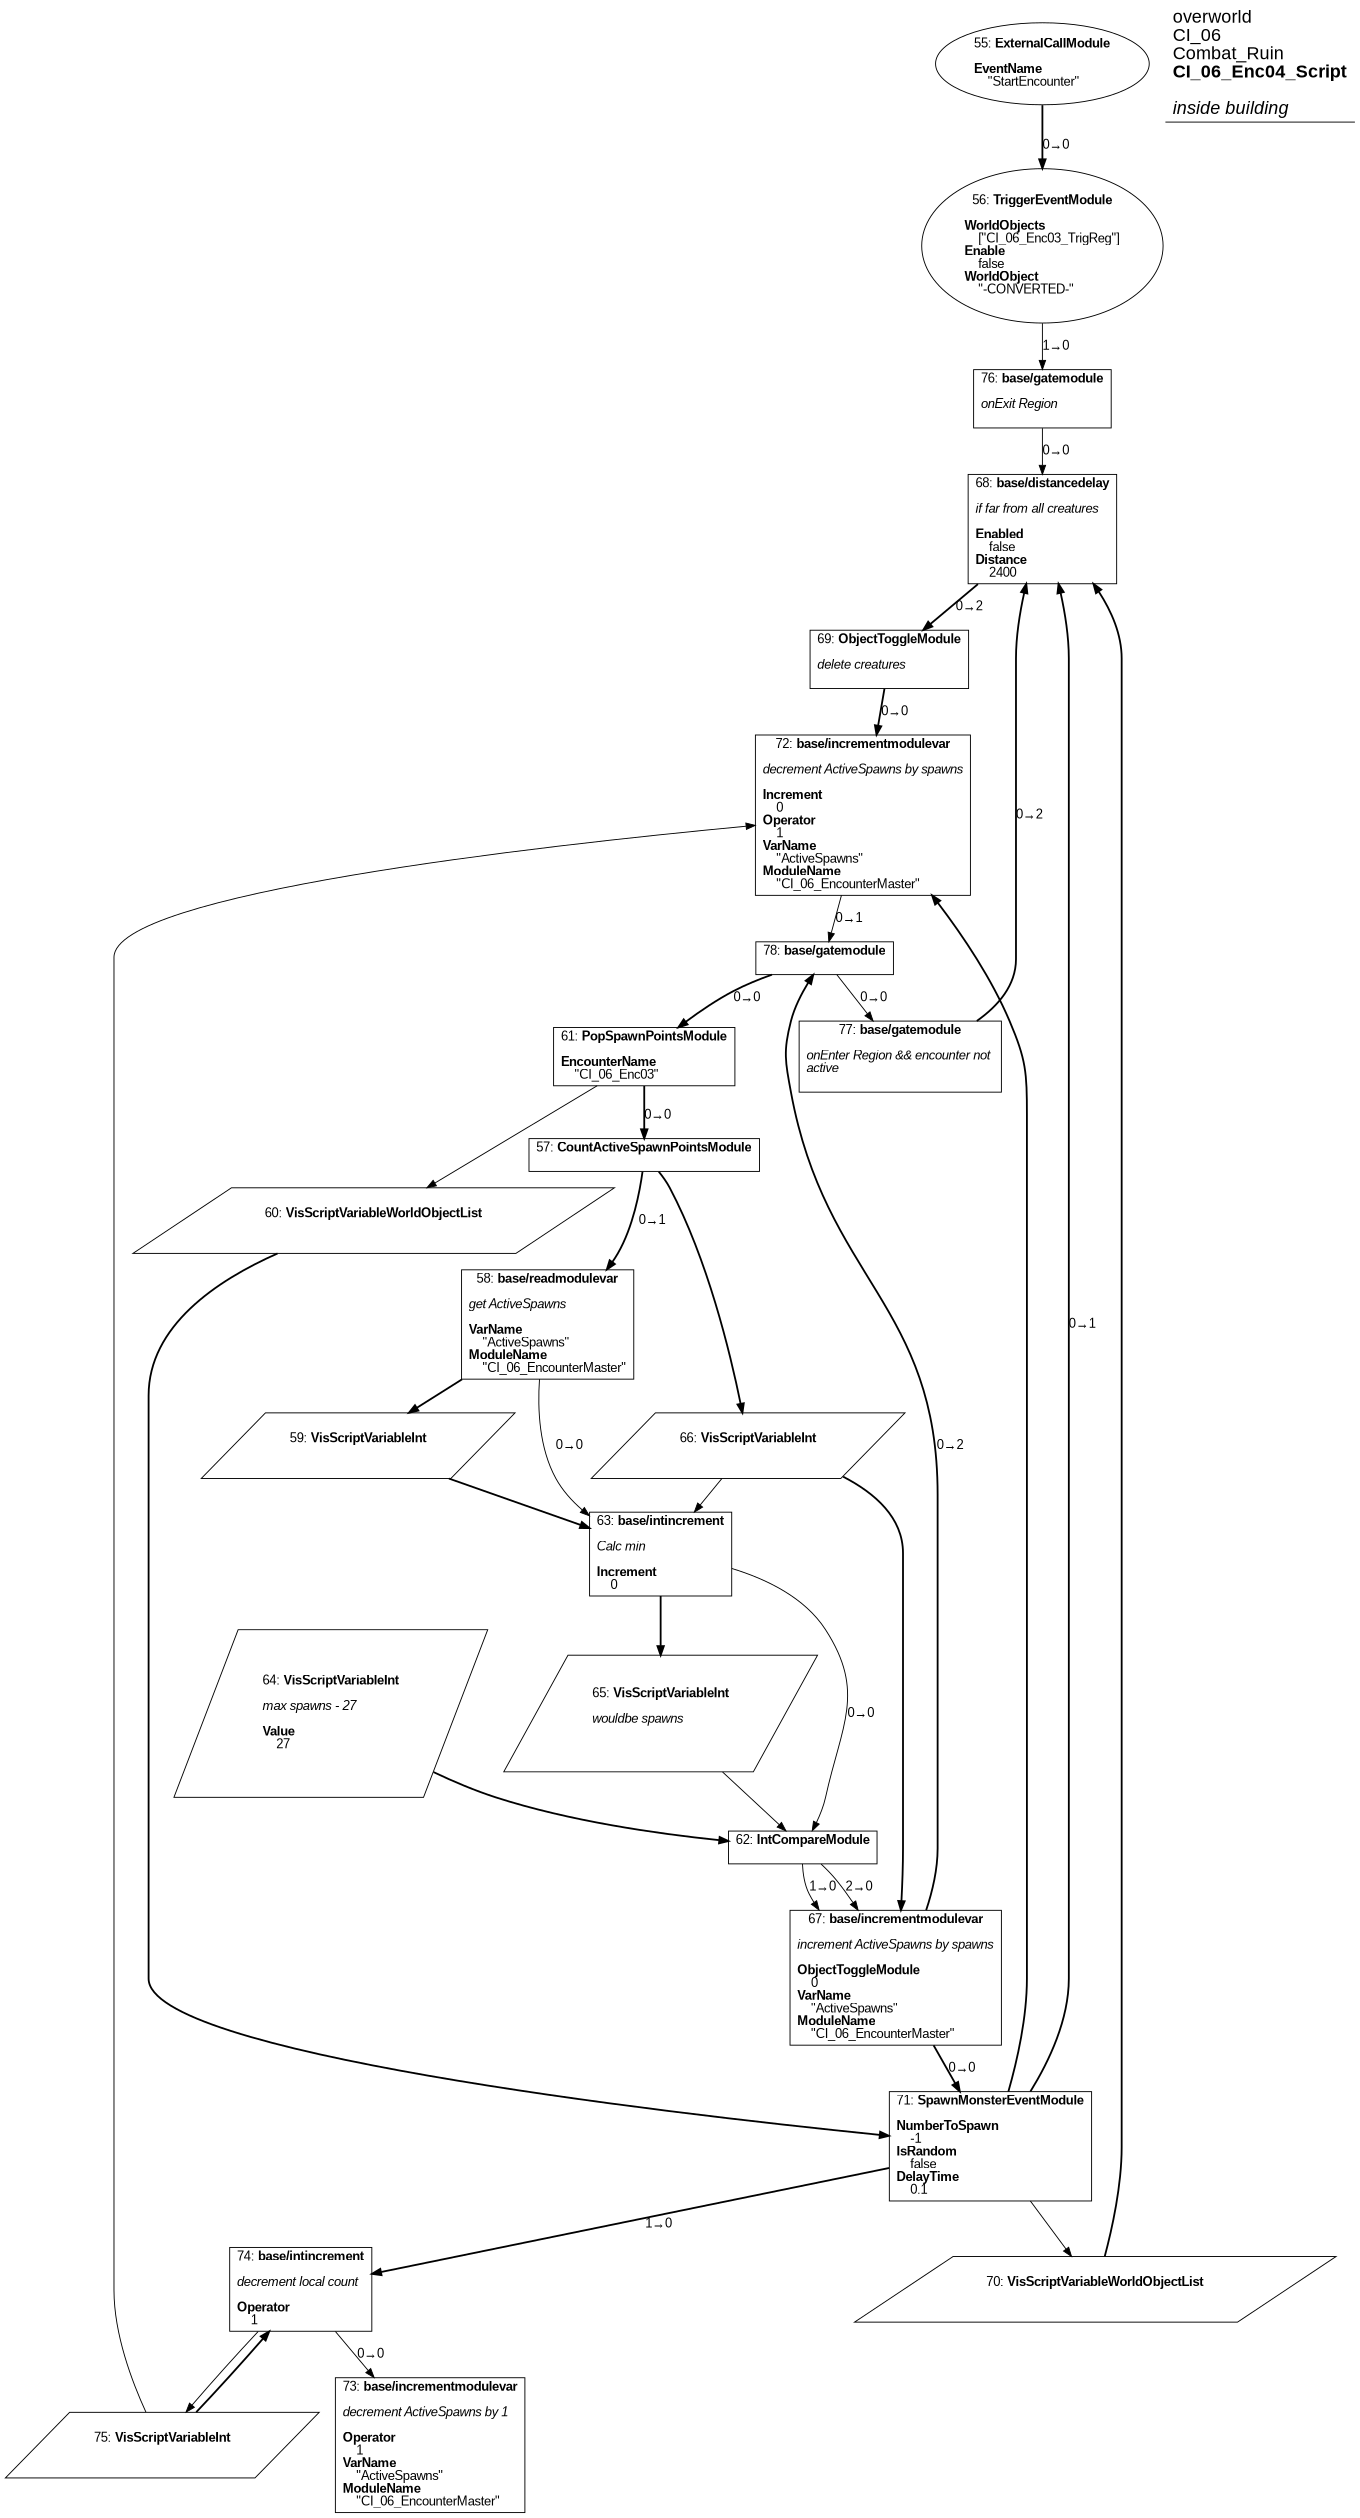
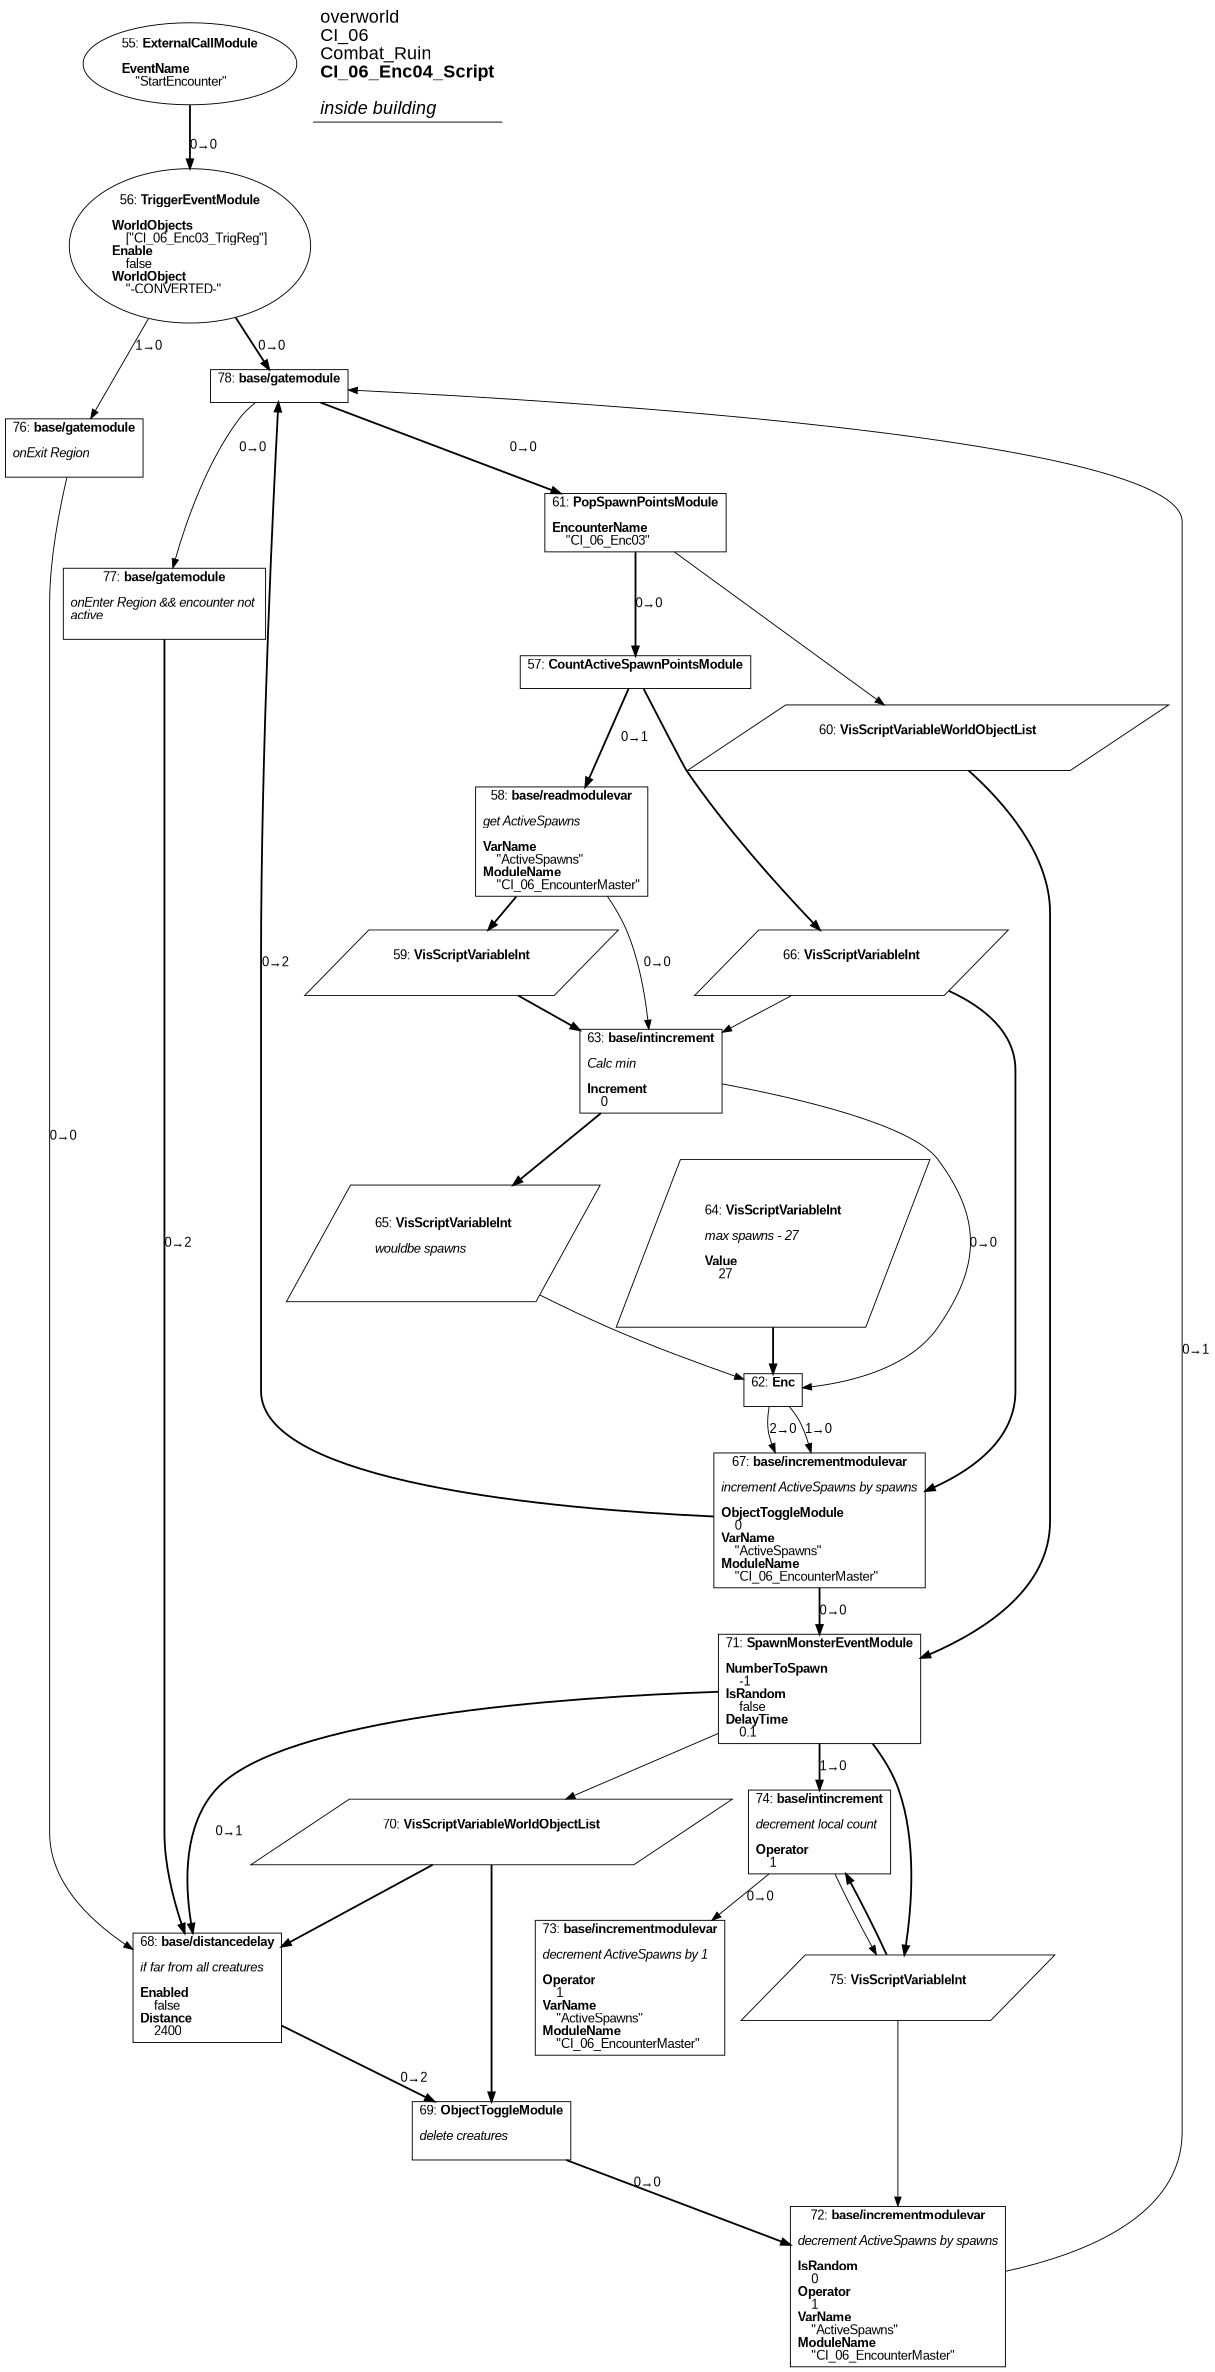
none -> (250, 340)
(793, 795) -> (828, 2267)
(1027, 1487) -> (909, 1841)
(813, 1840) -> (784, 1383)
none -> (492, 1979)
